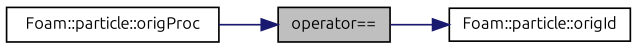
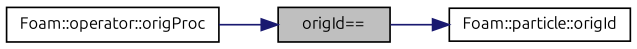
(113, 25) -> (113, 25)
(334, 25) -> (334, 25)
